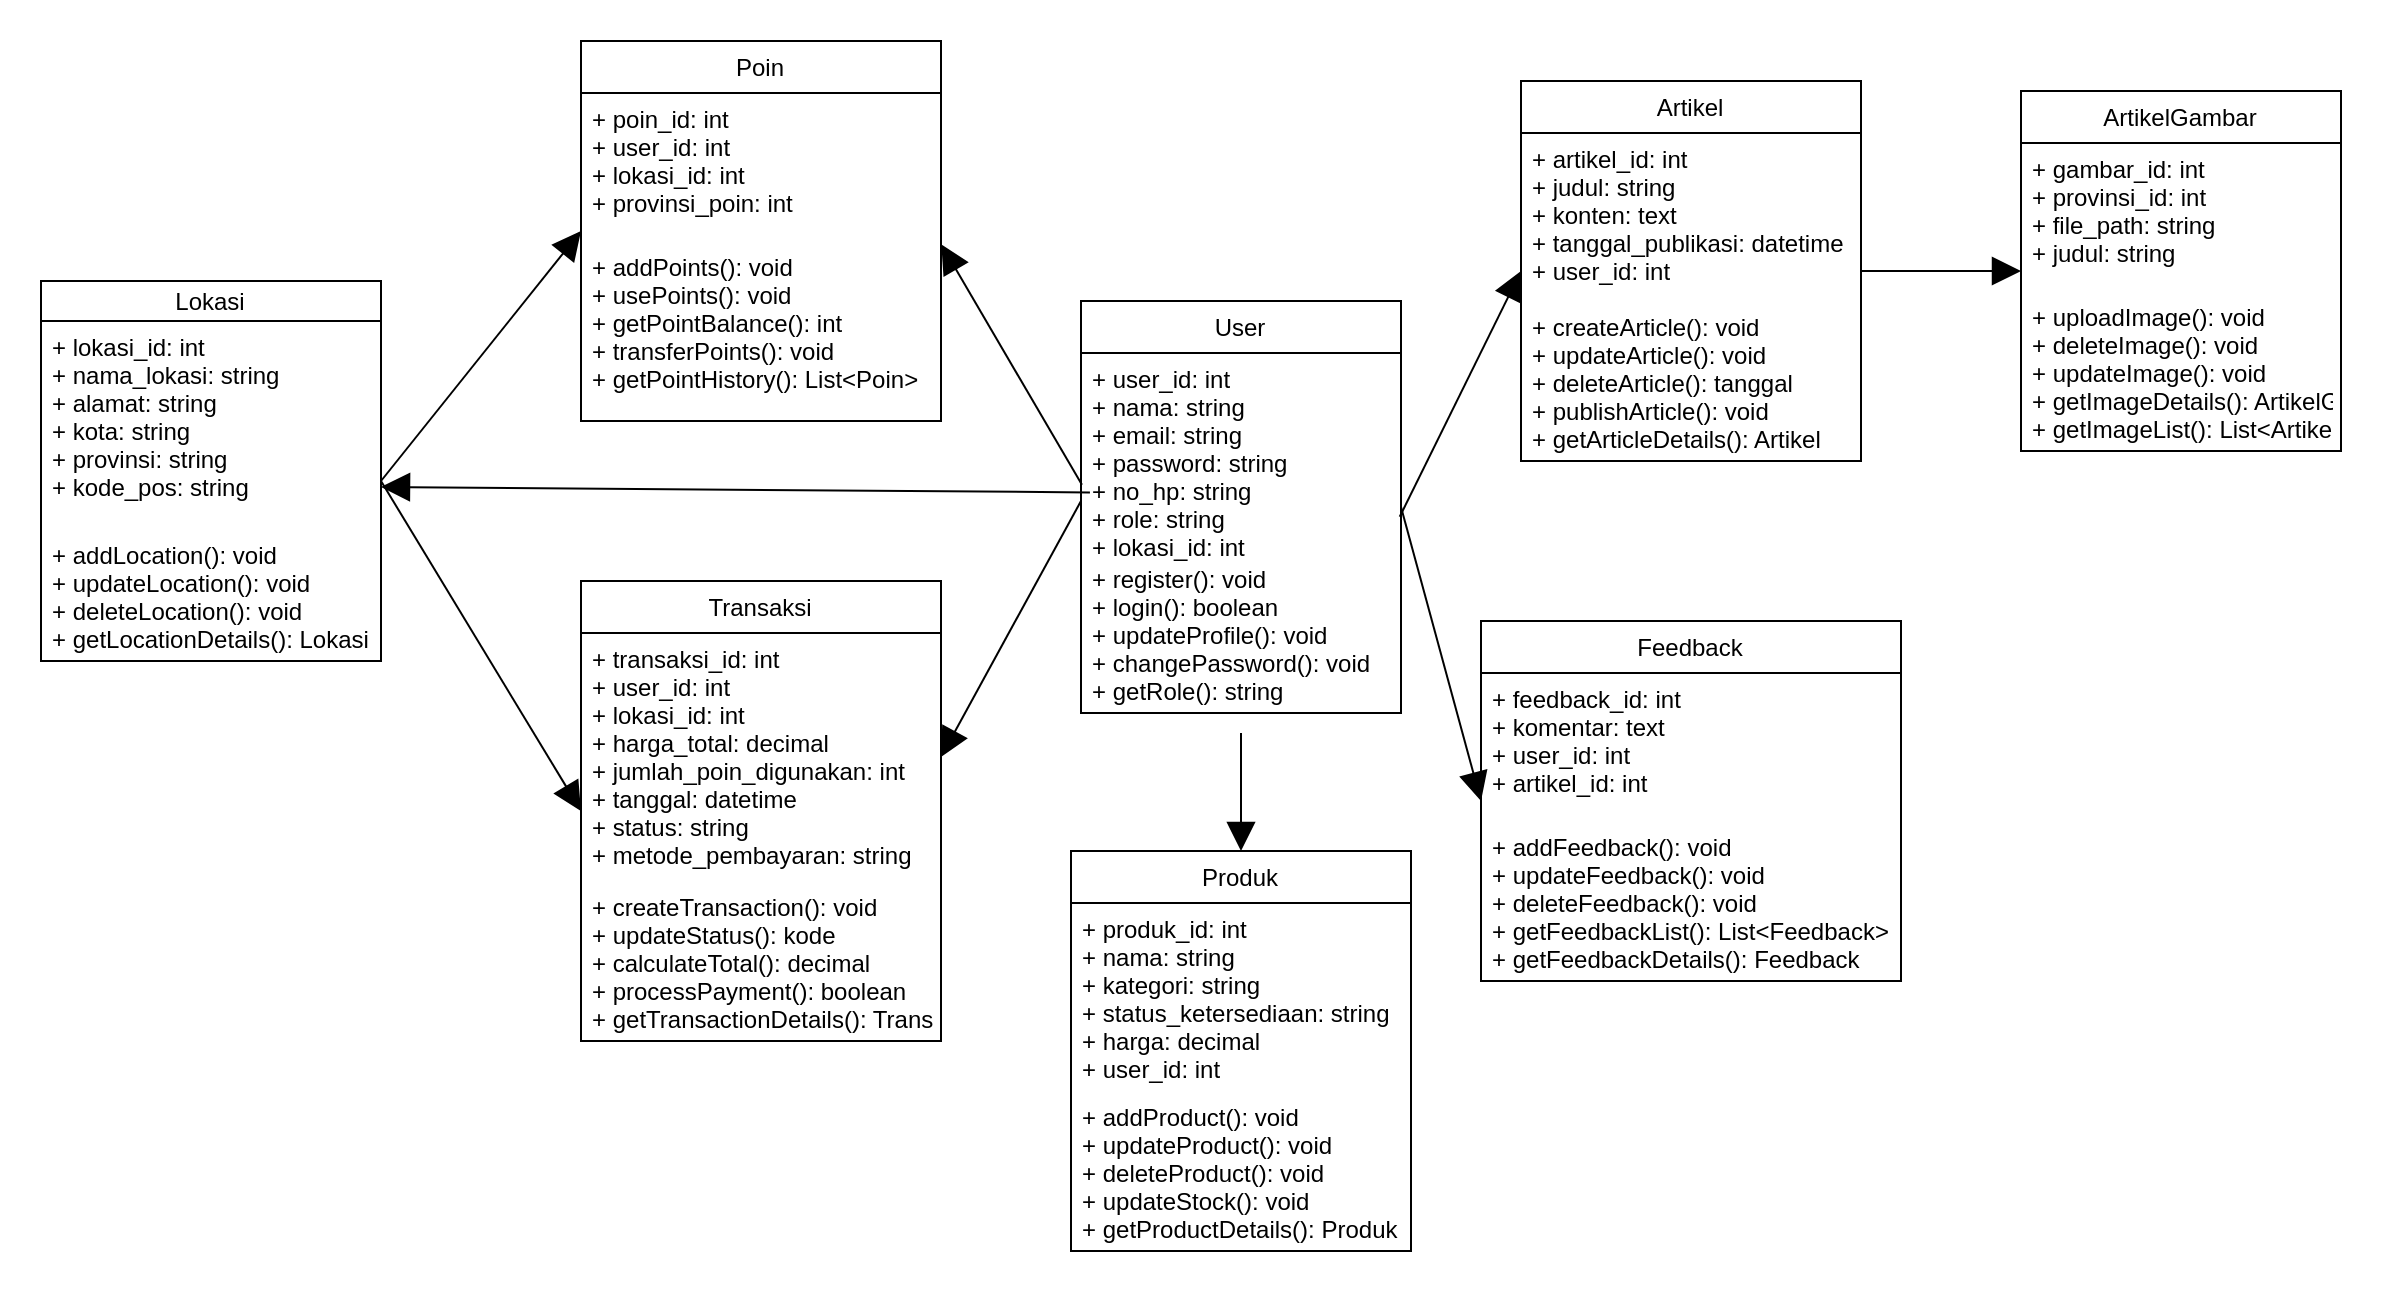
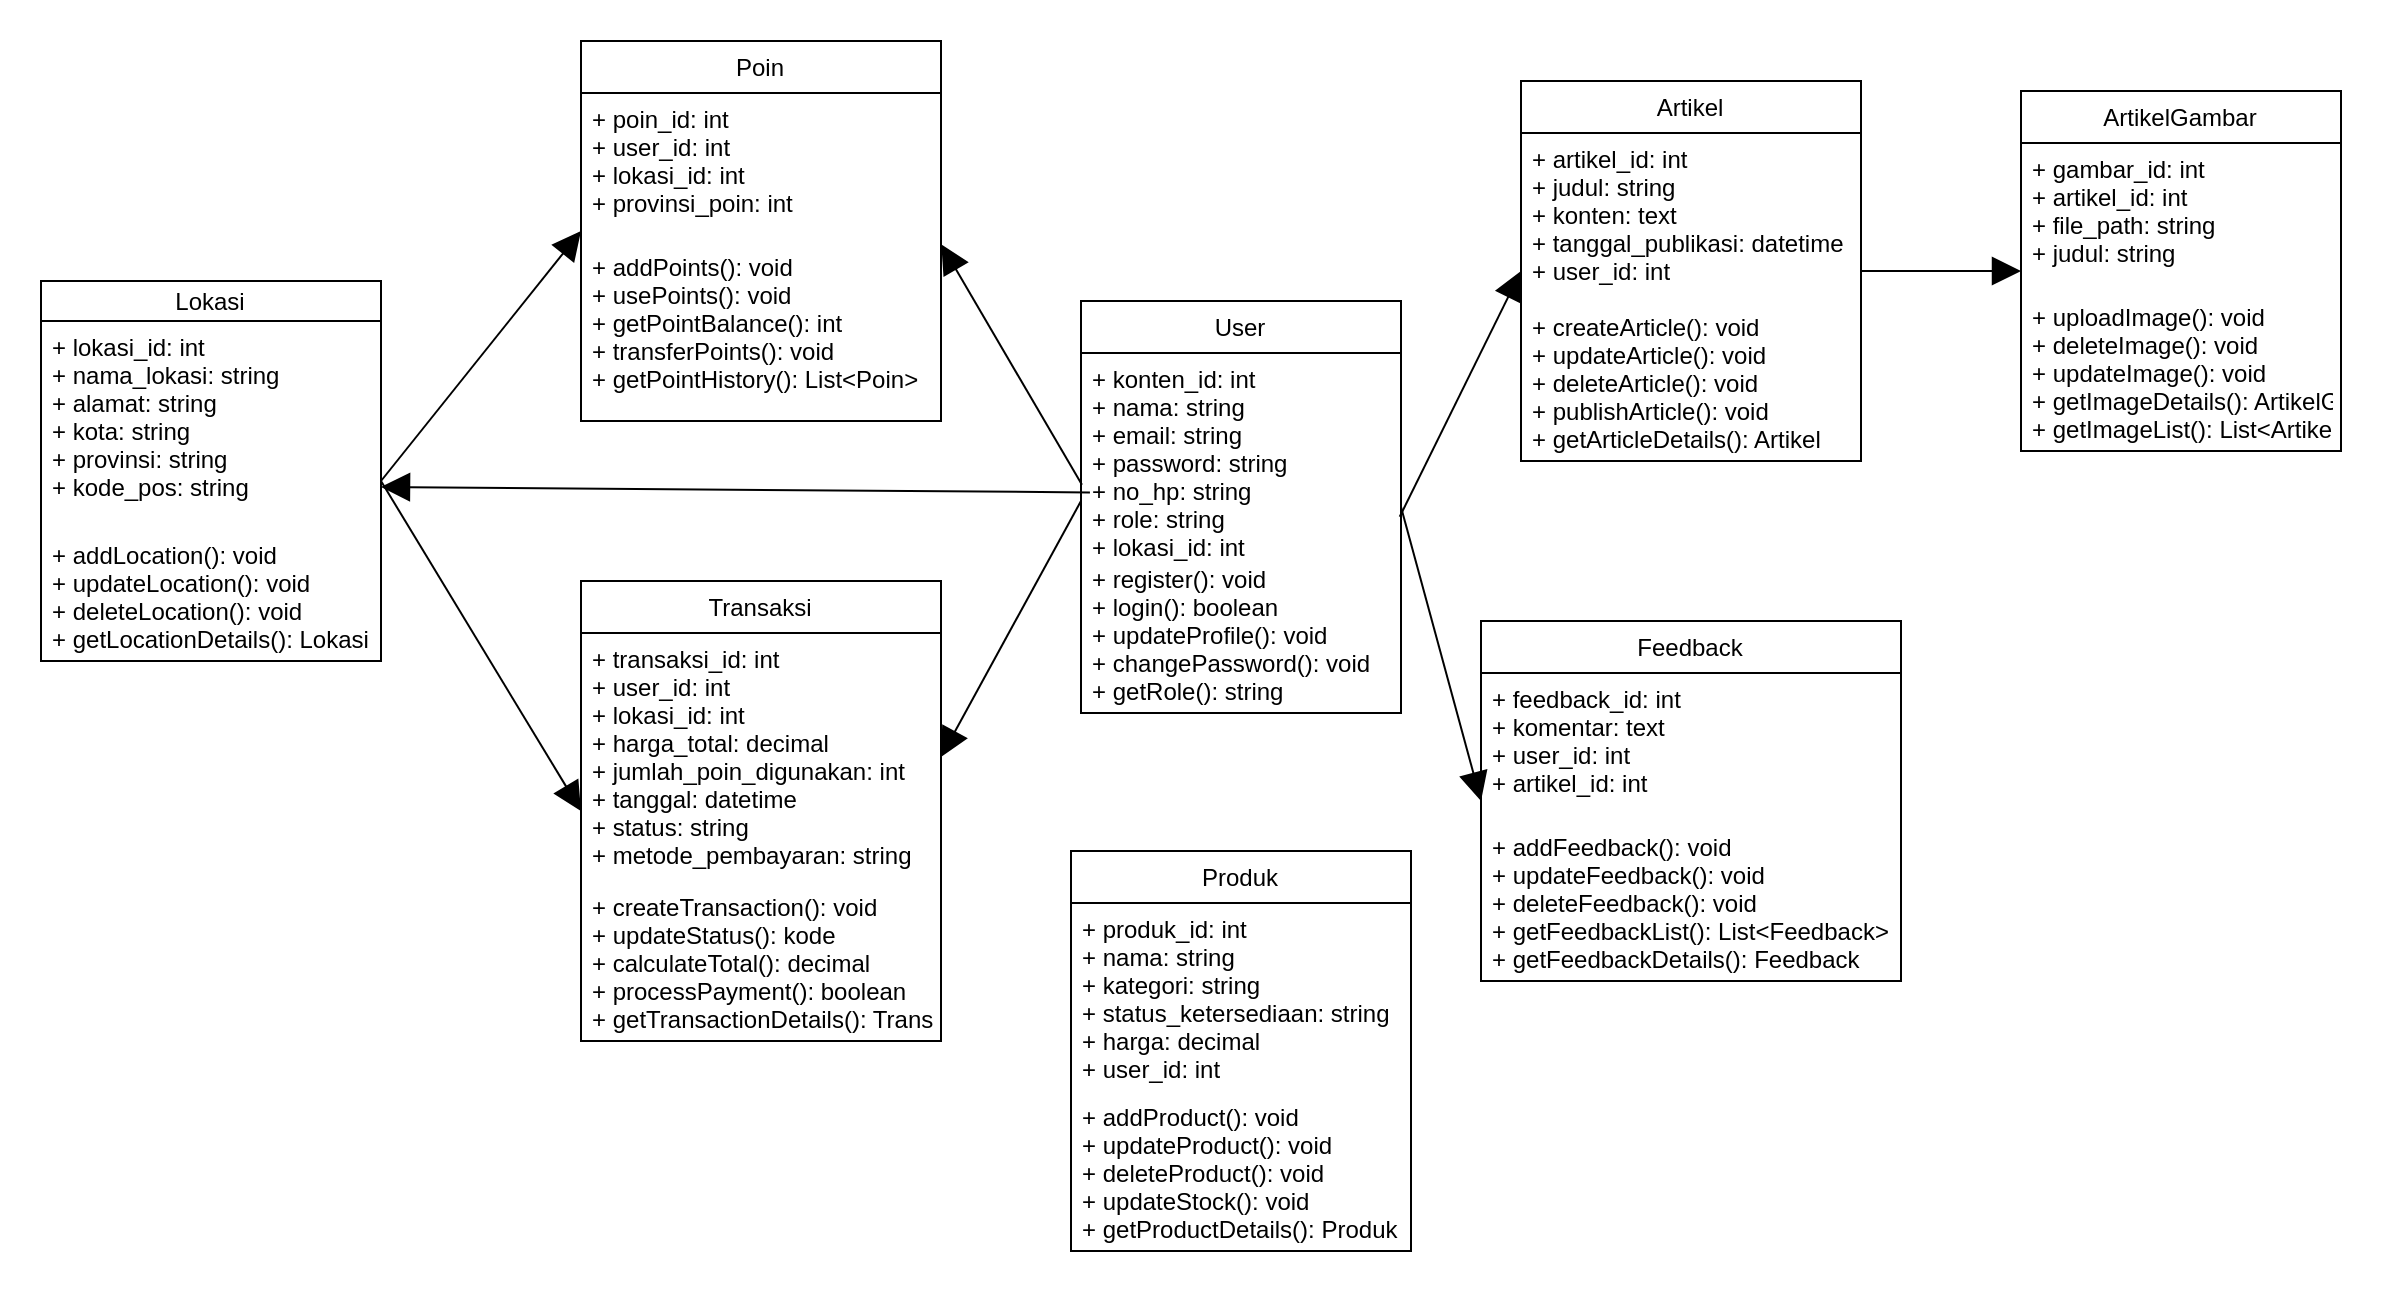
(2124, 170) -> (2124, 170)
(1668, 328) -> (1668, 328)
(1170, 380) -> (1184, 380)
(1241, 777) -> none
